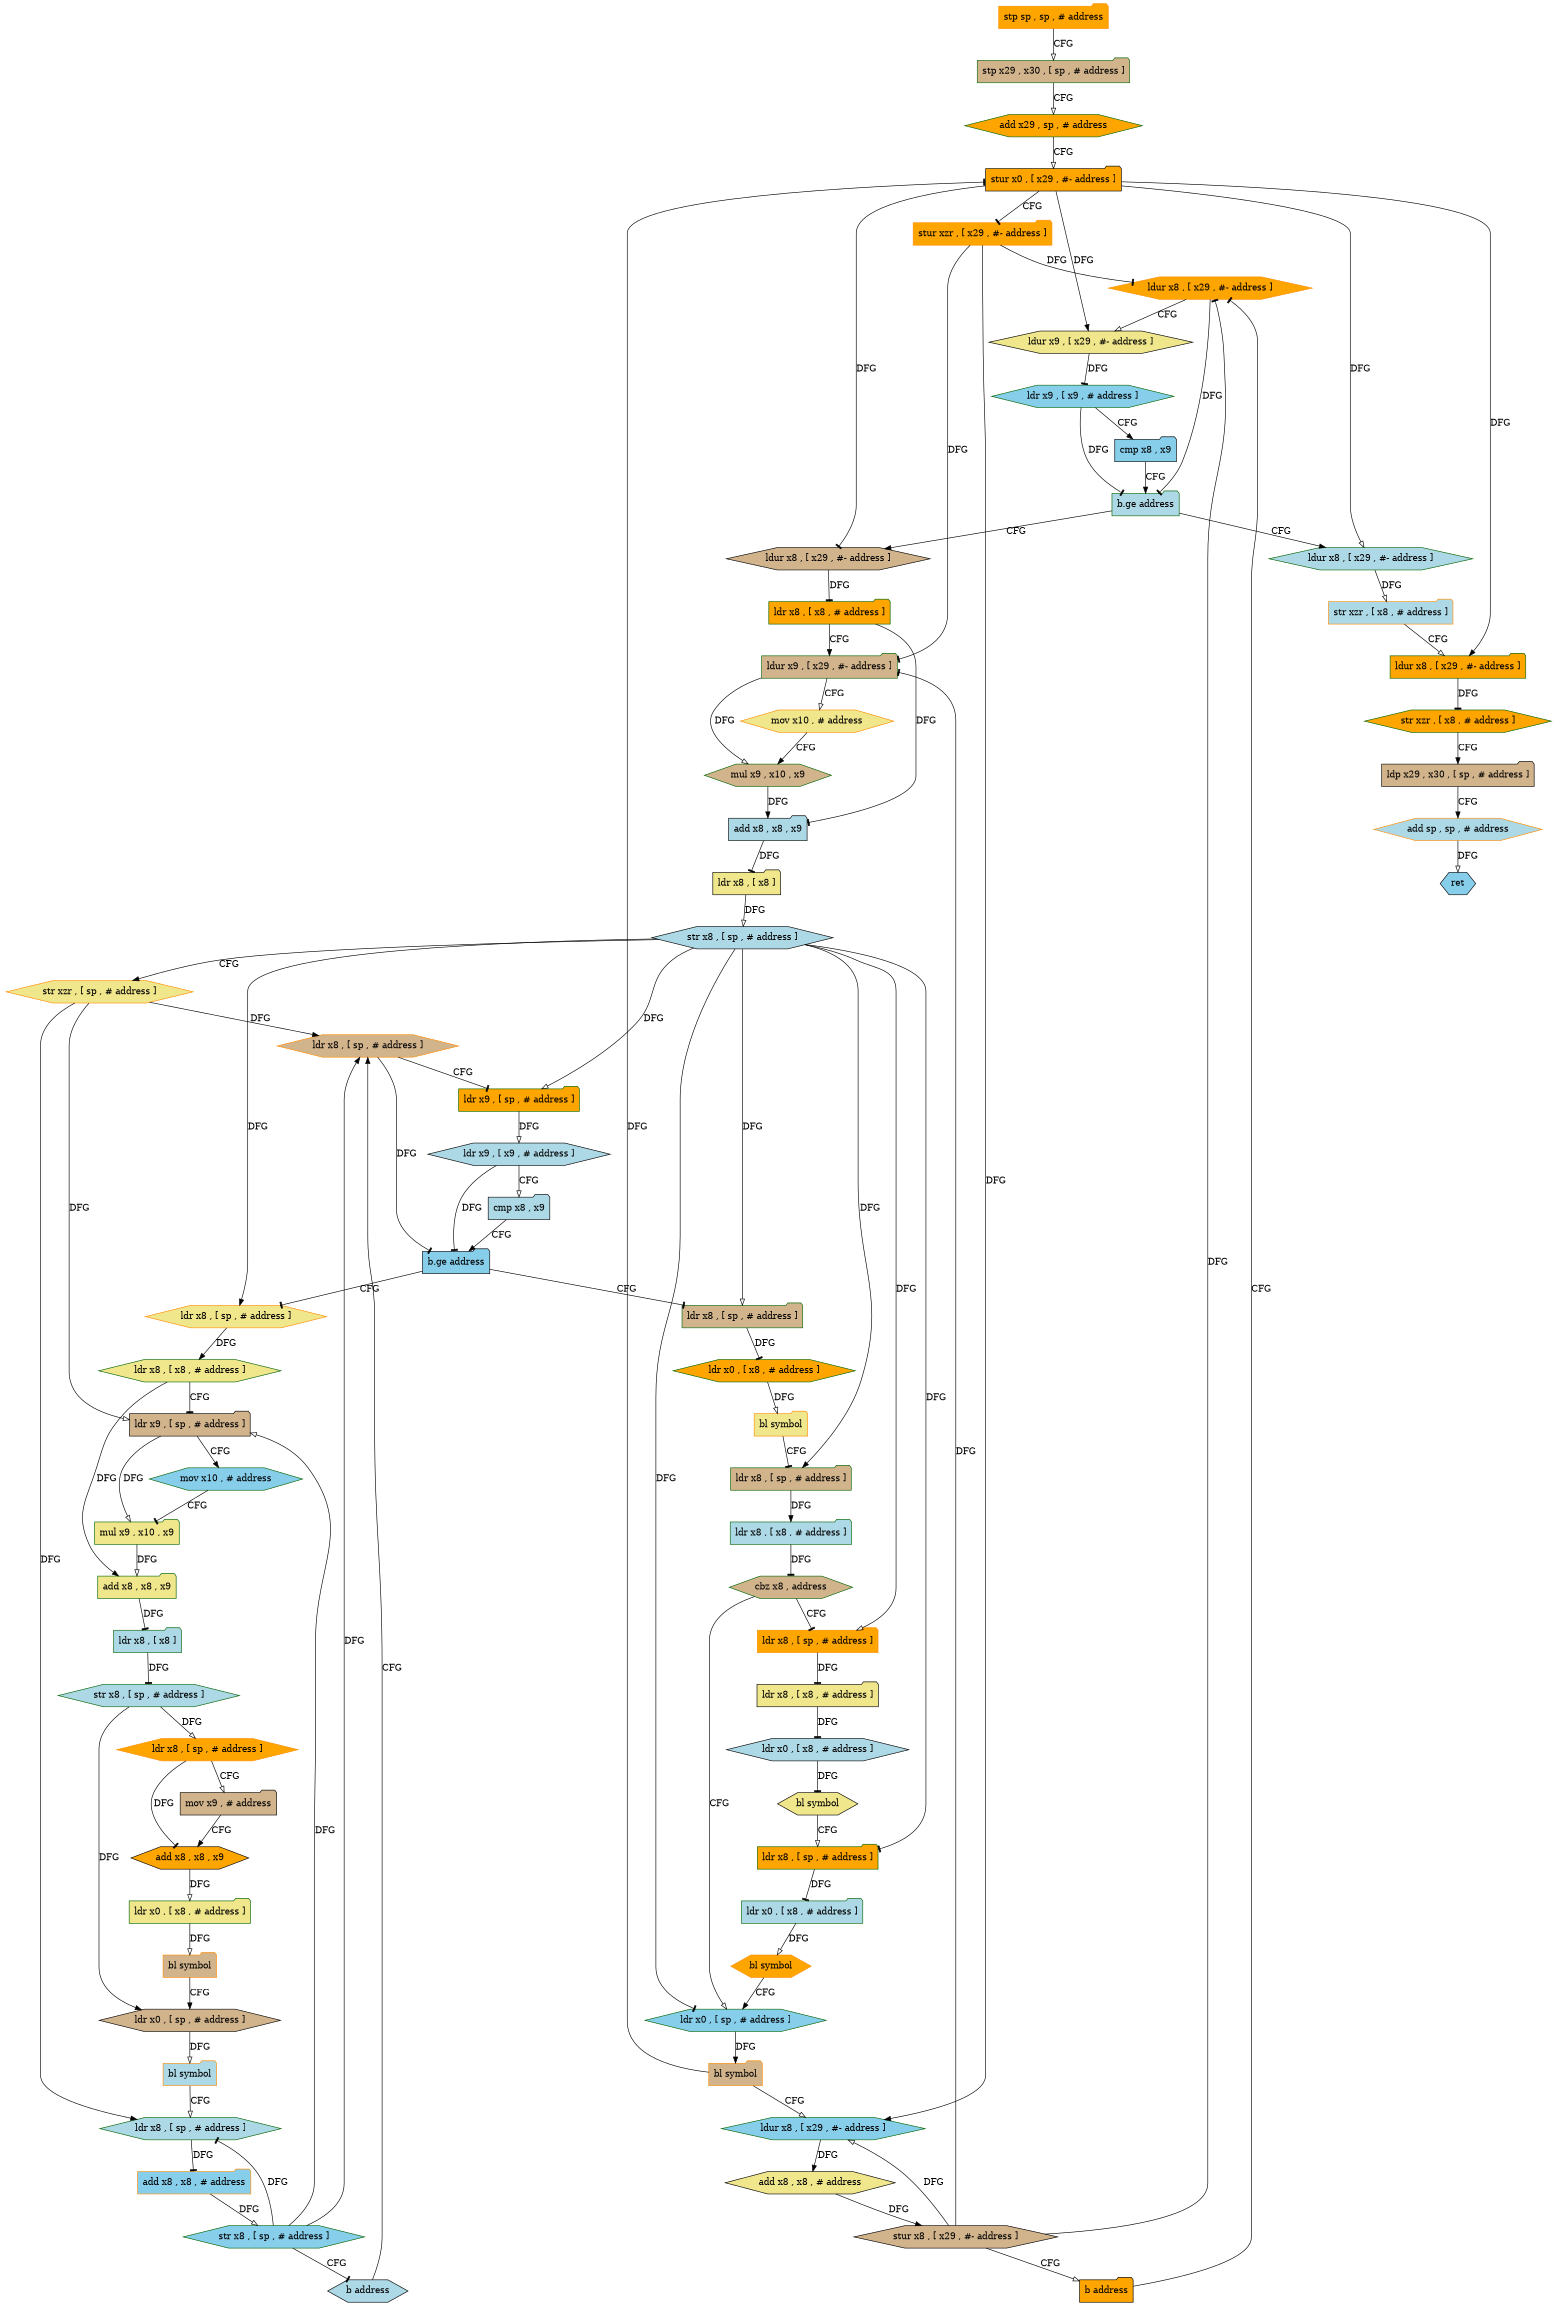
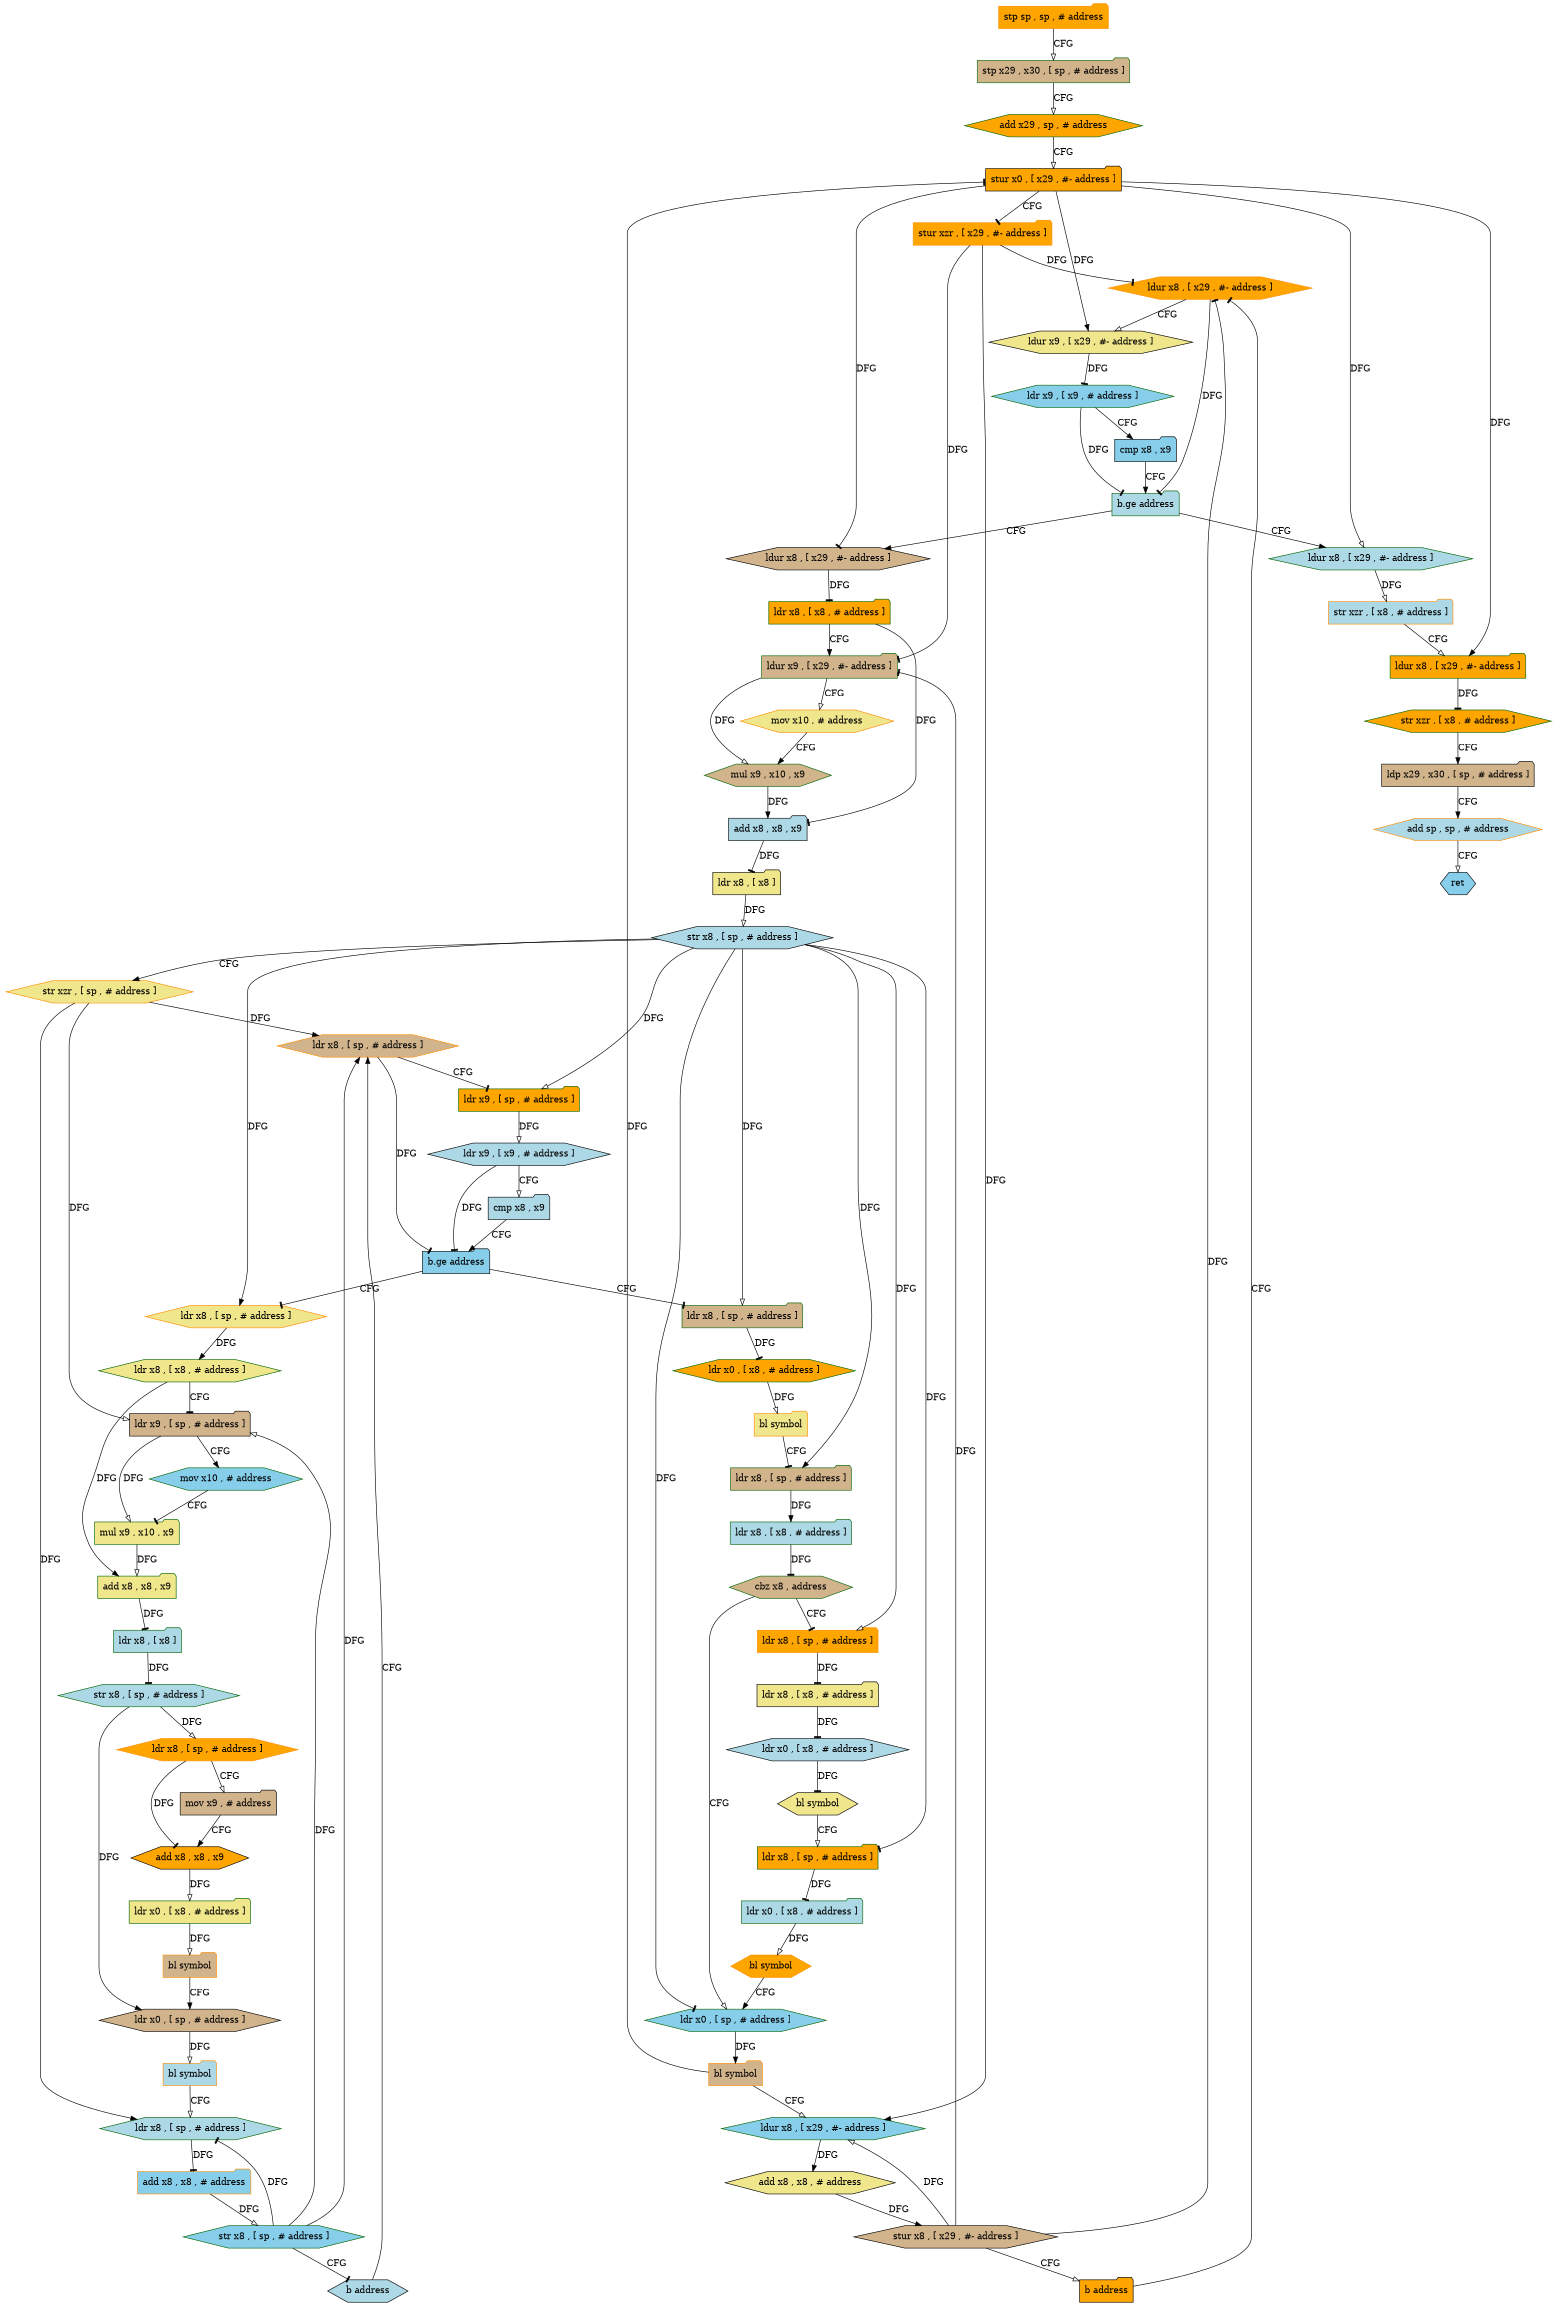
(1468, 856) -> (1468, 856)
